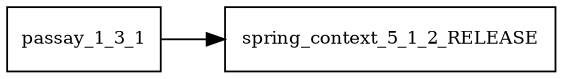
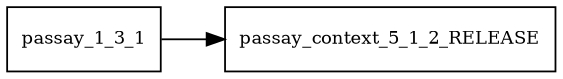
(390, 39) -> (390, 39)
